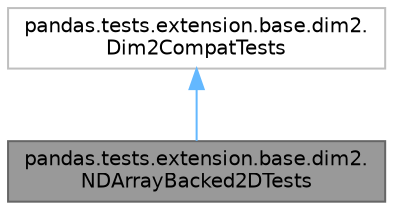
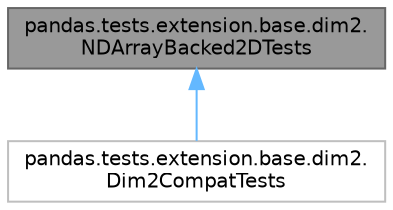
(197, 115) -> (197, 115)
